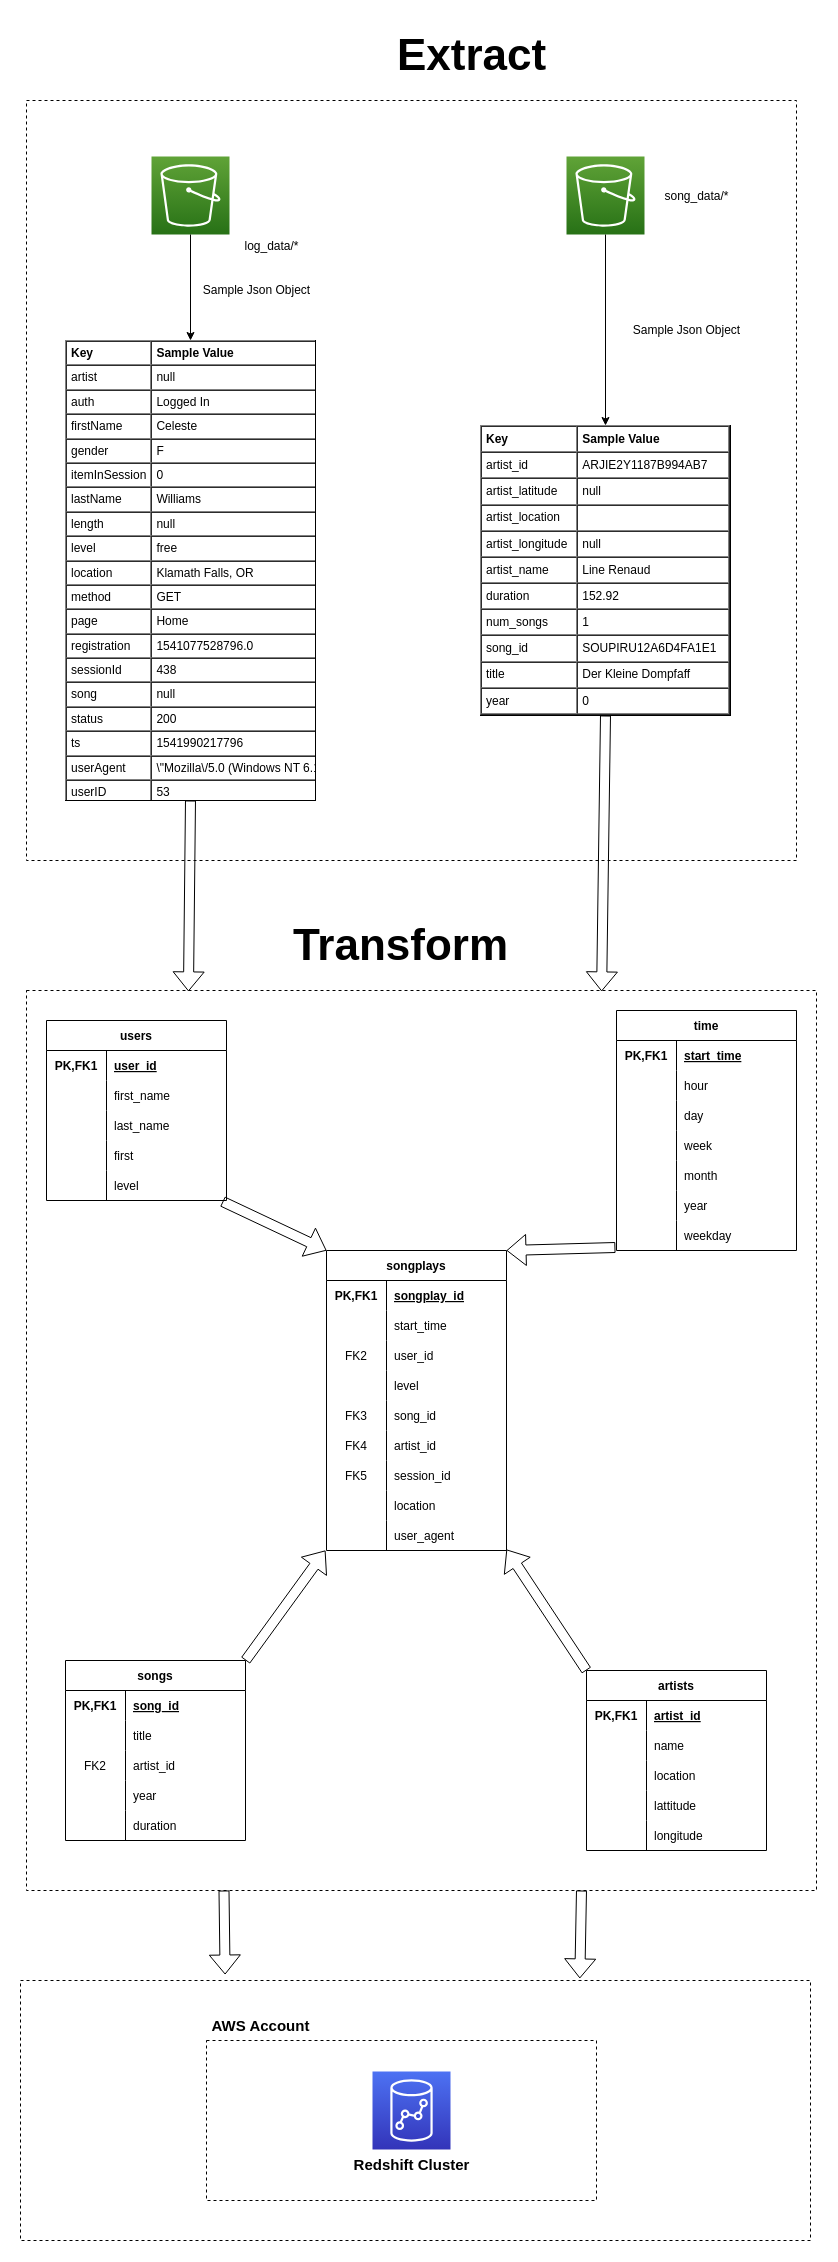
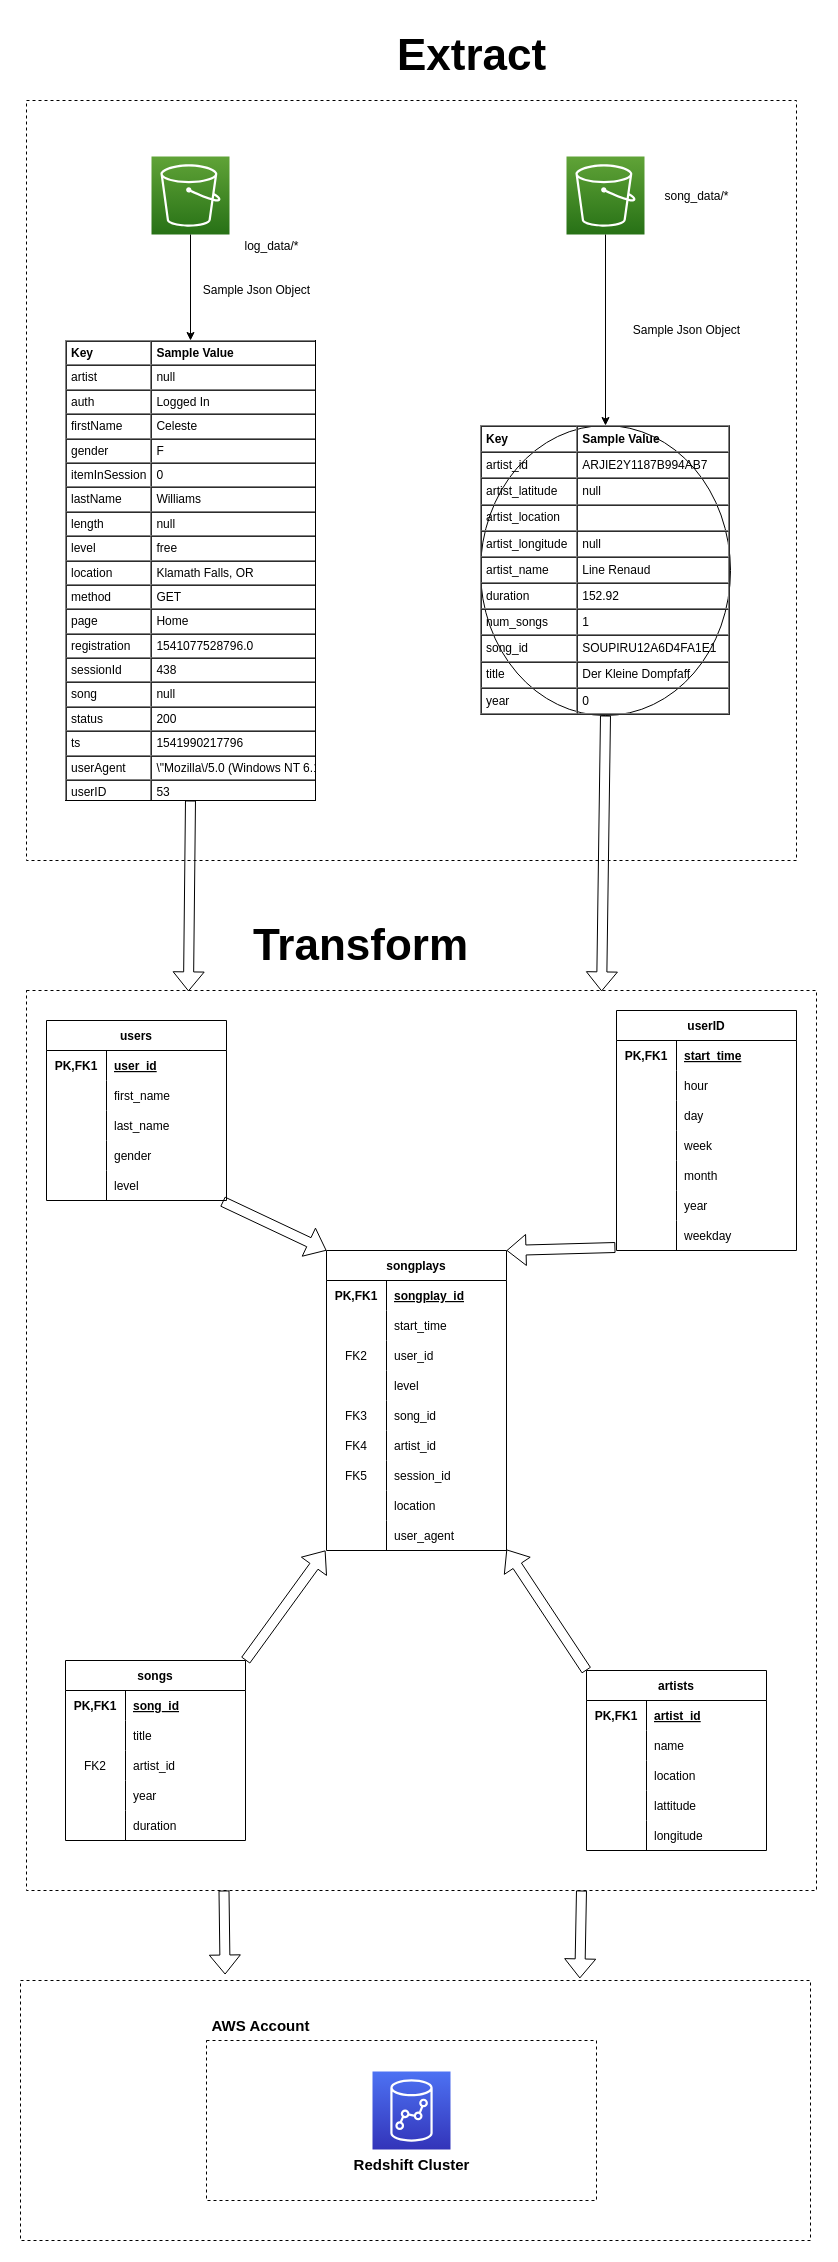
(606, 571) -> (606, 571)
(401, 946) -> (361, 946)
(706, 1026) -> (706, 1026)
(129, 1156) -> (134, 1156)
